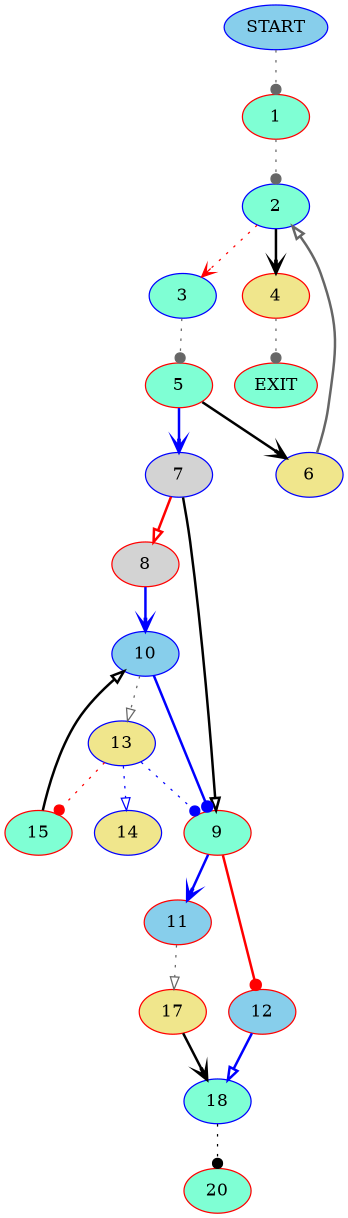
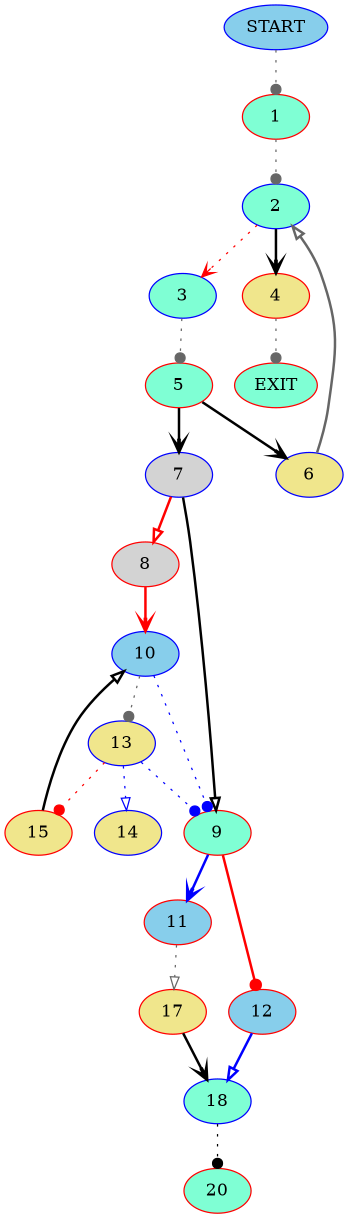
(179, 424) -> (179, 424)
(145, 603) -> (145, 603)
(135, 694) -> (135, 694)
(180, 739) -> (180, 739)
(39, 833) -> (39, 833)
